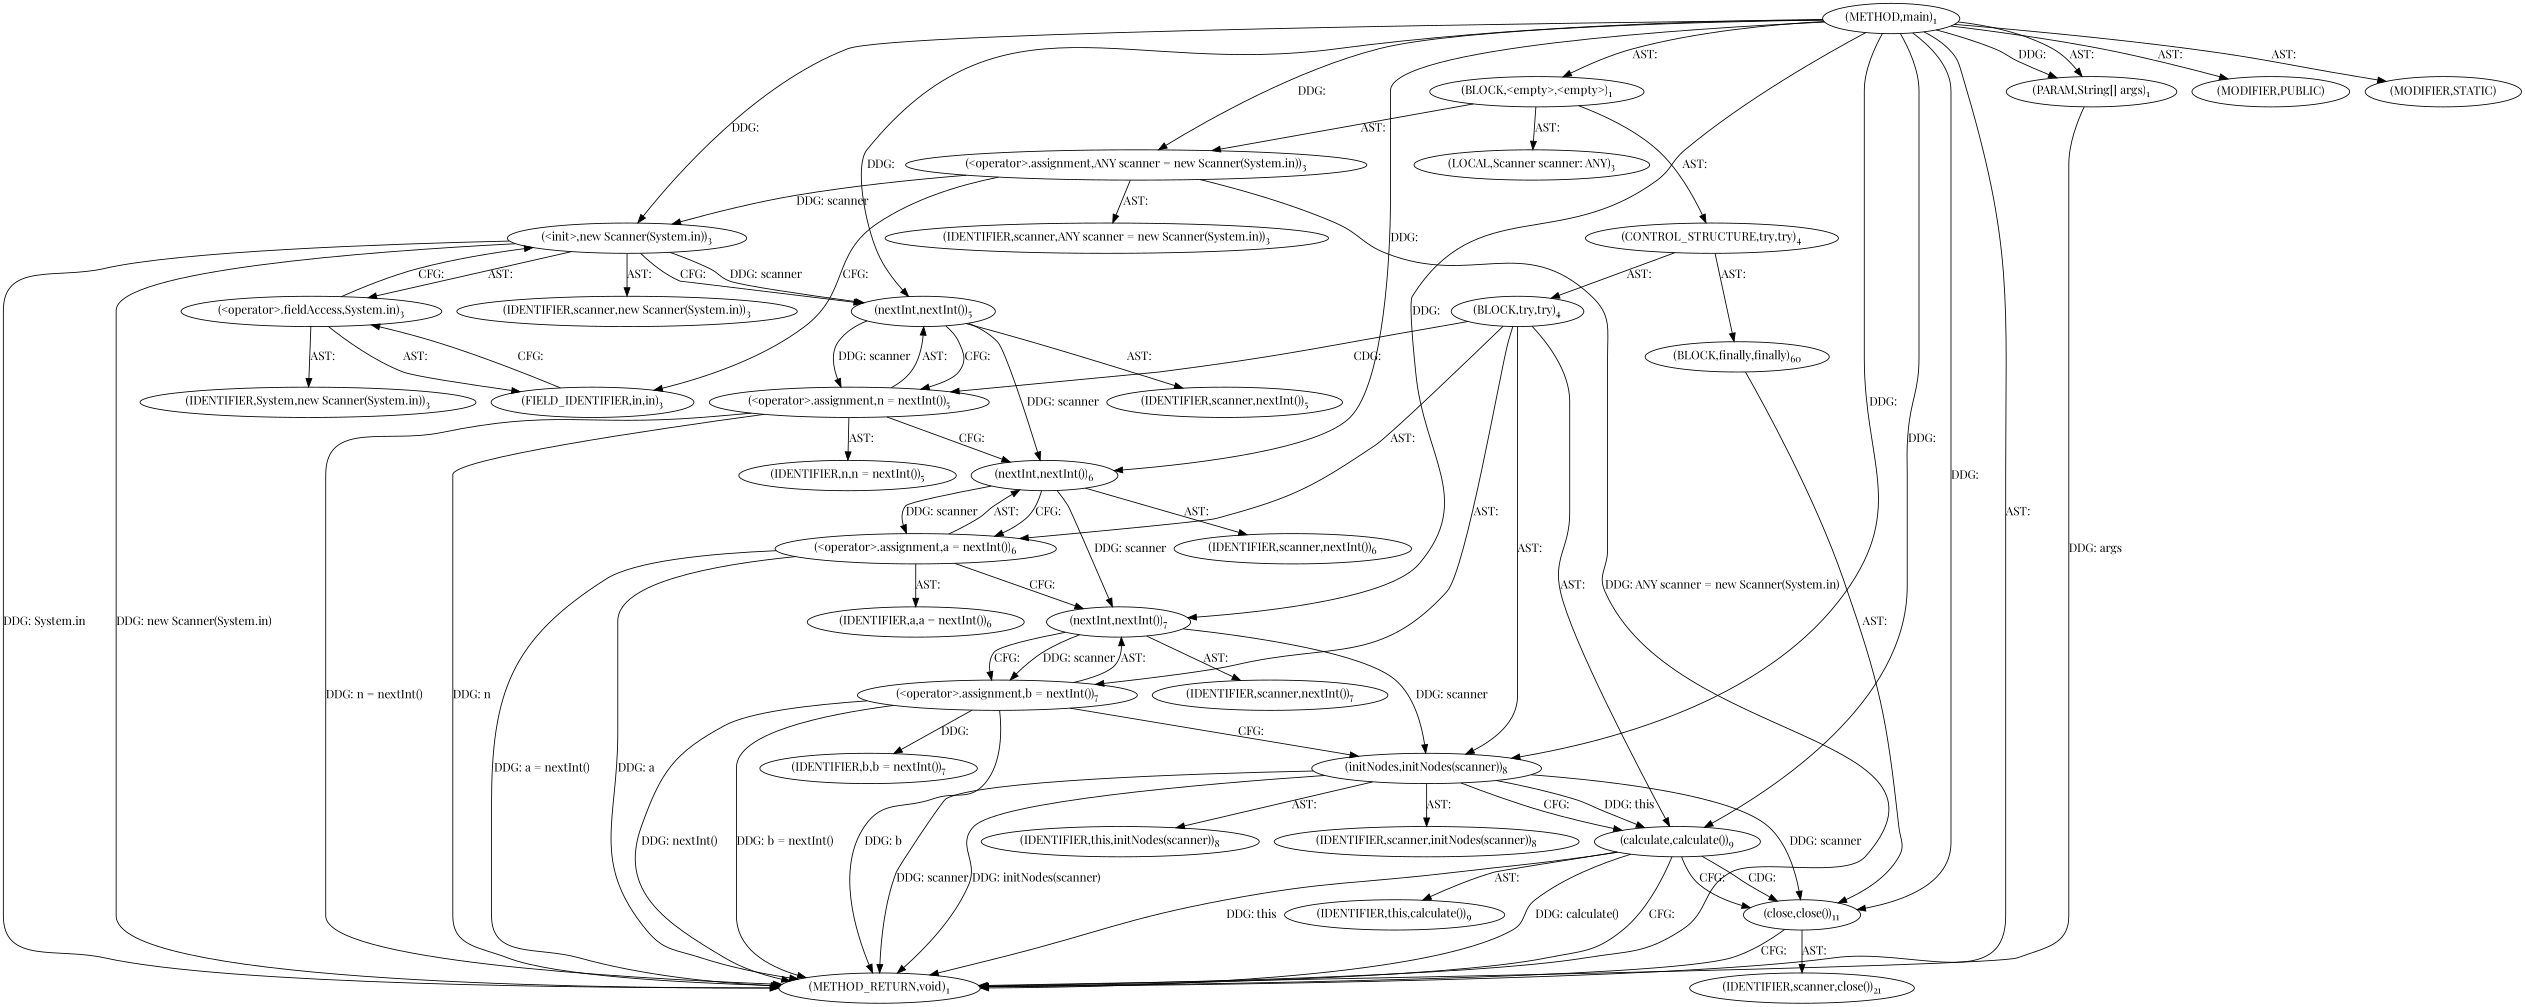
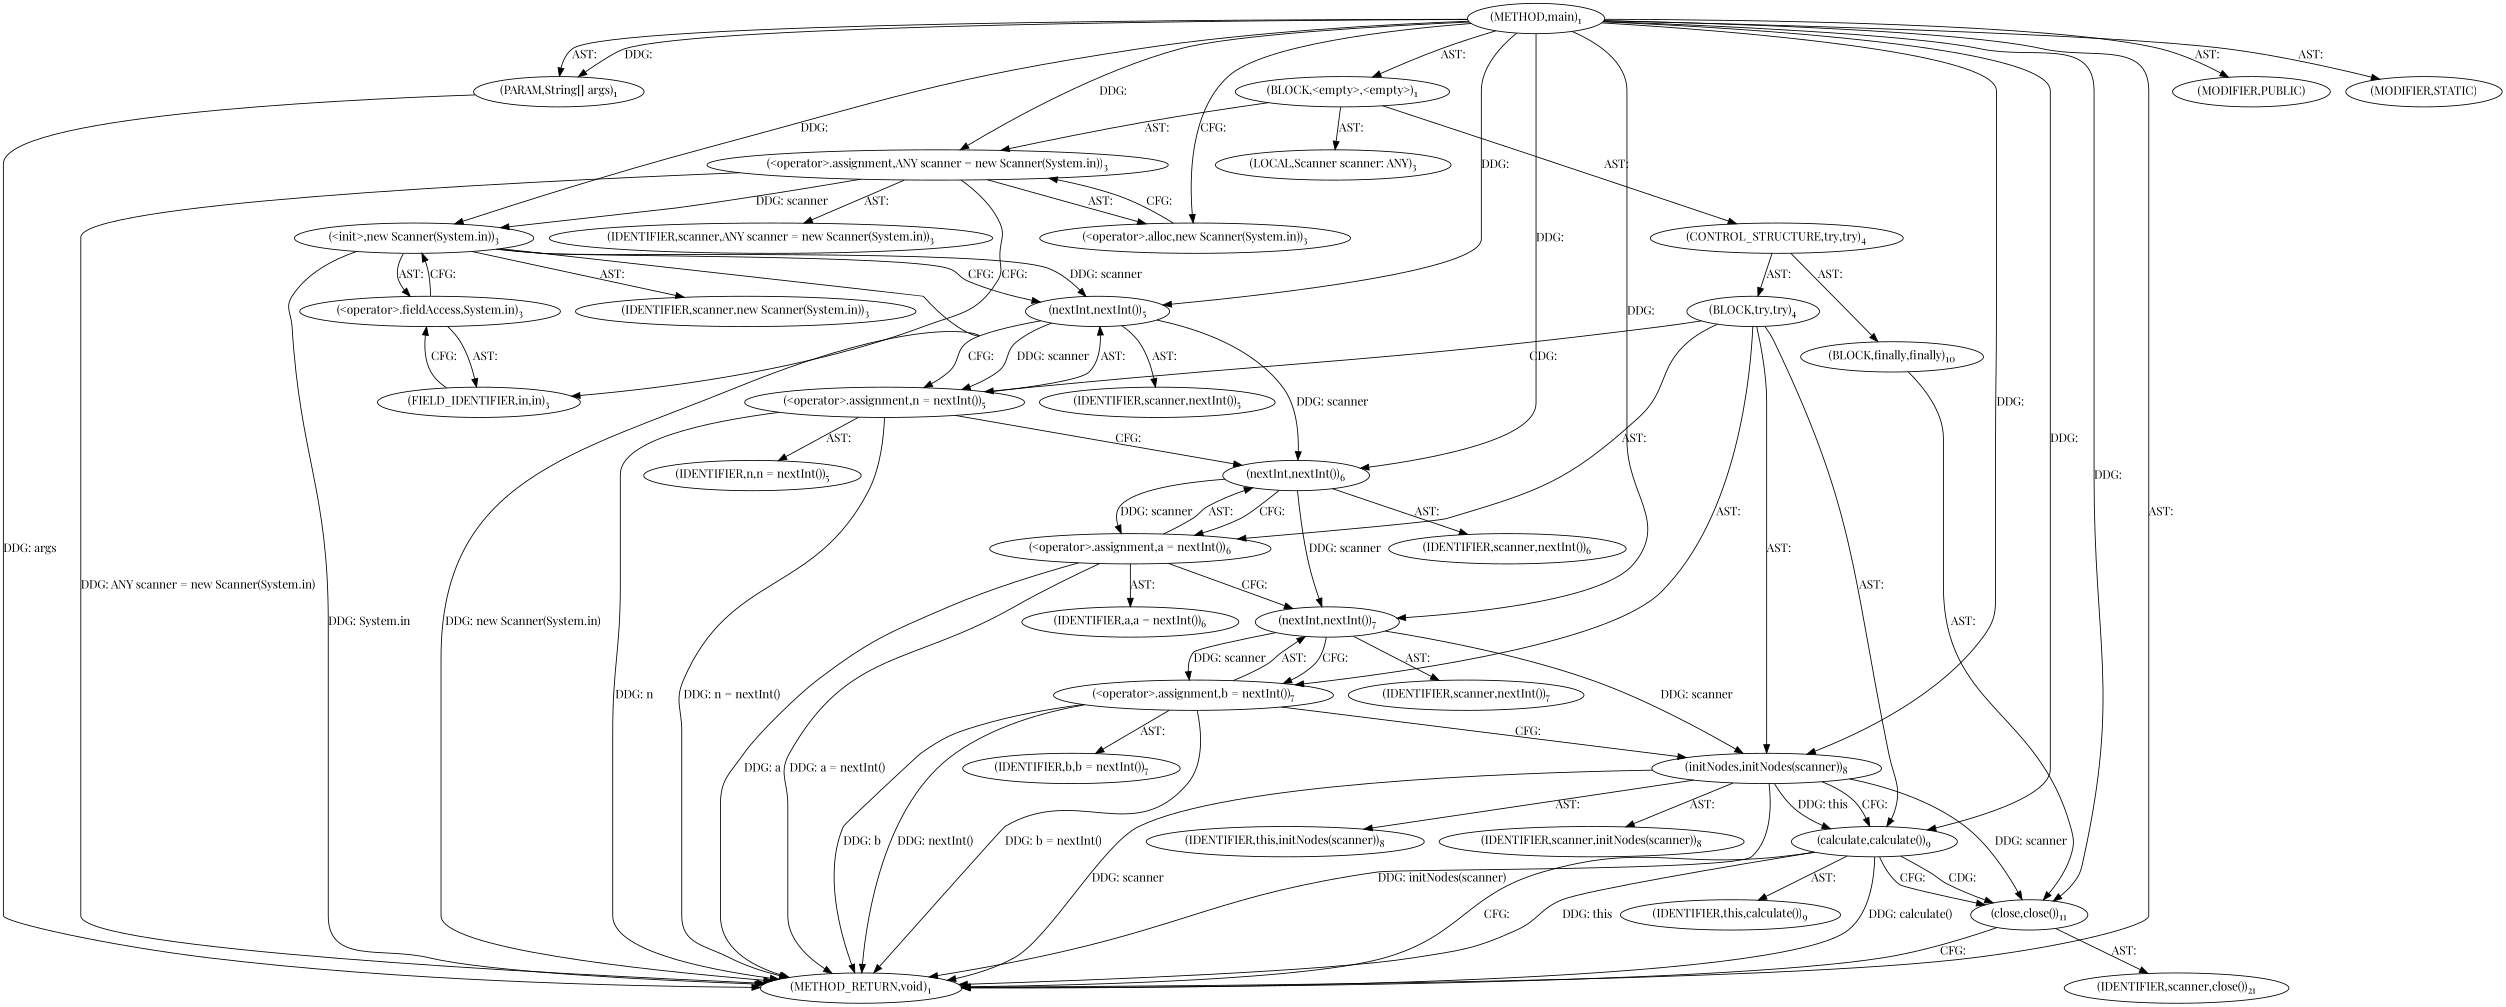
none -> (1195, 238)
(1796, 356) -> (1951, 356)
(308, 402) -> none
(957, 732) -> (1155, 732)
